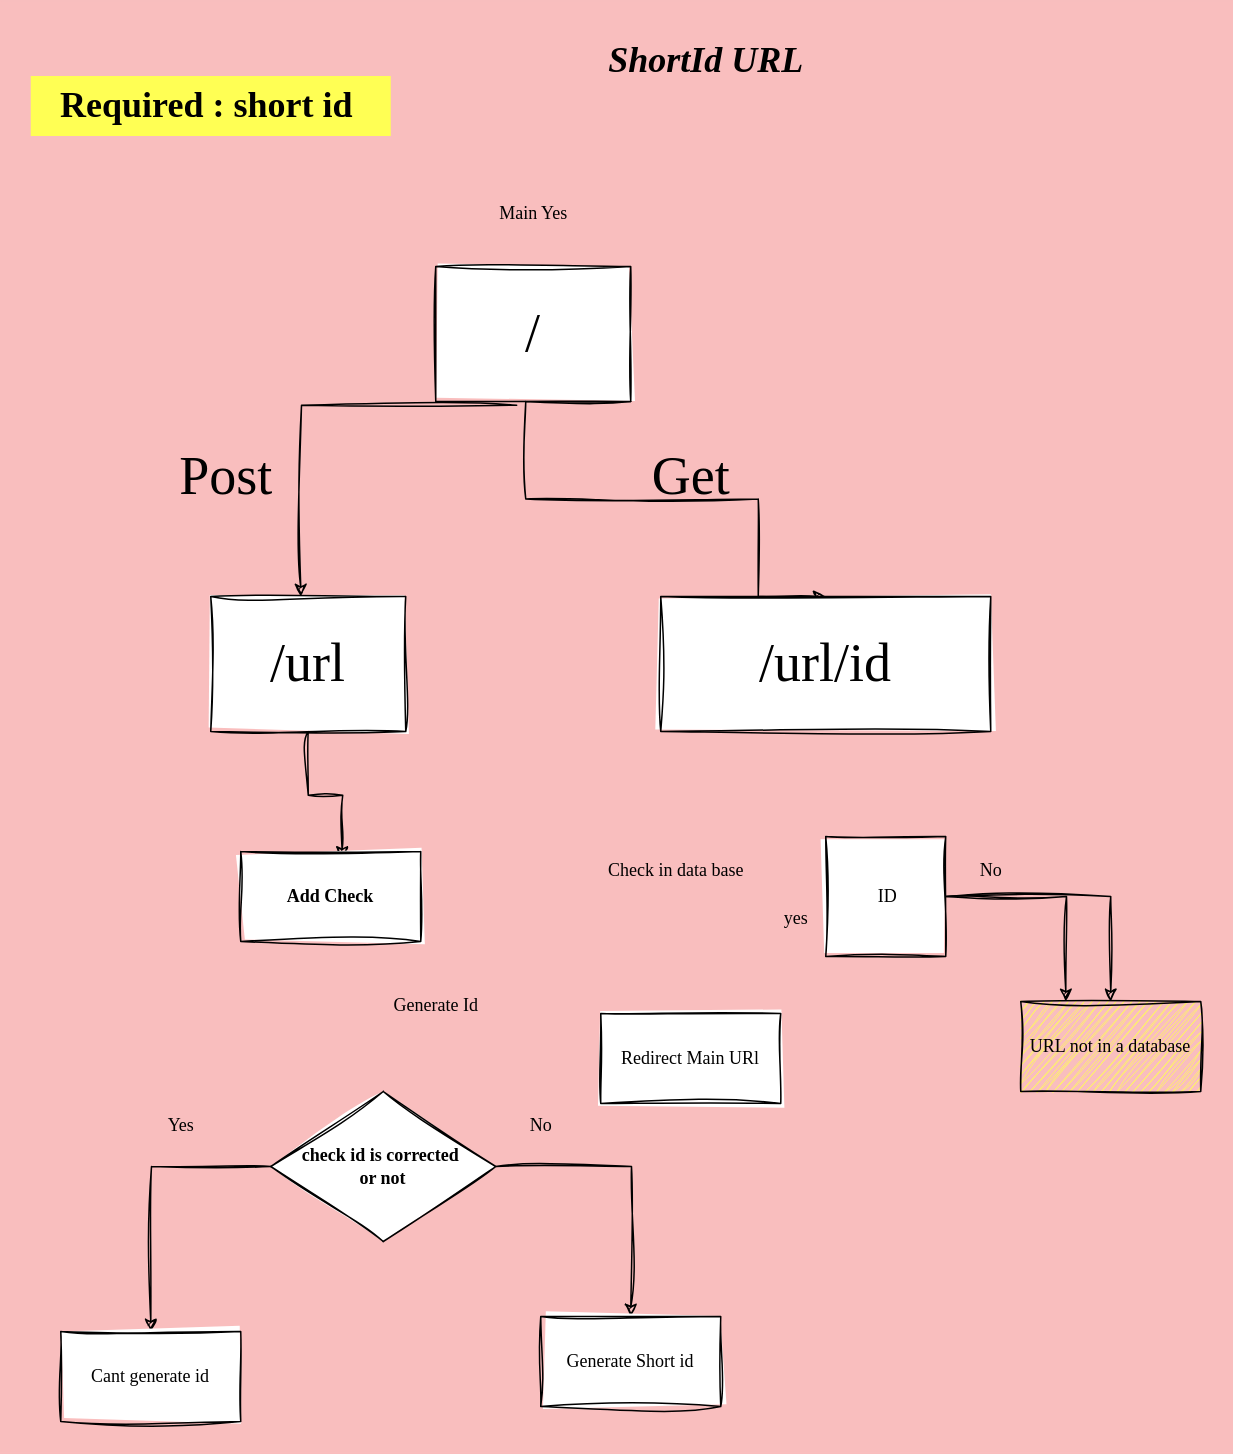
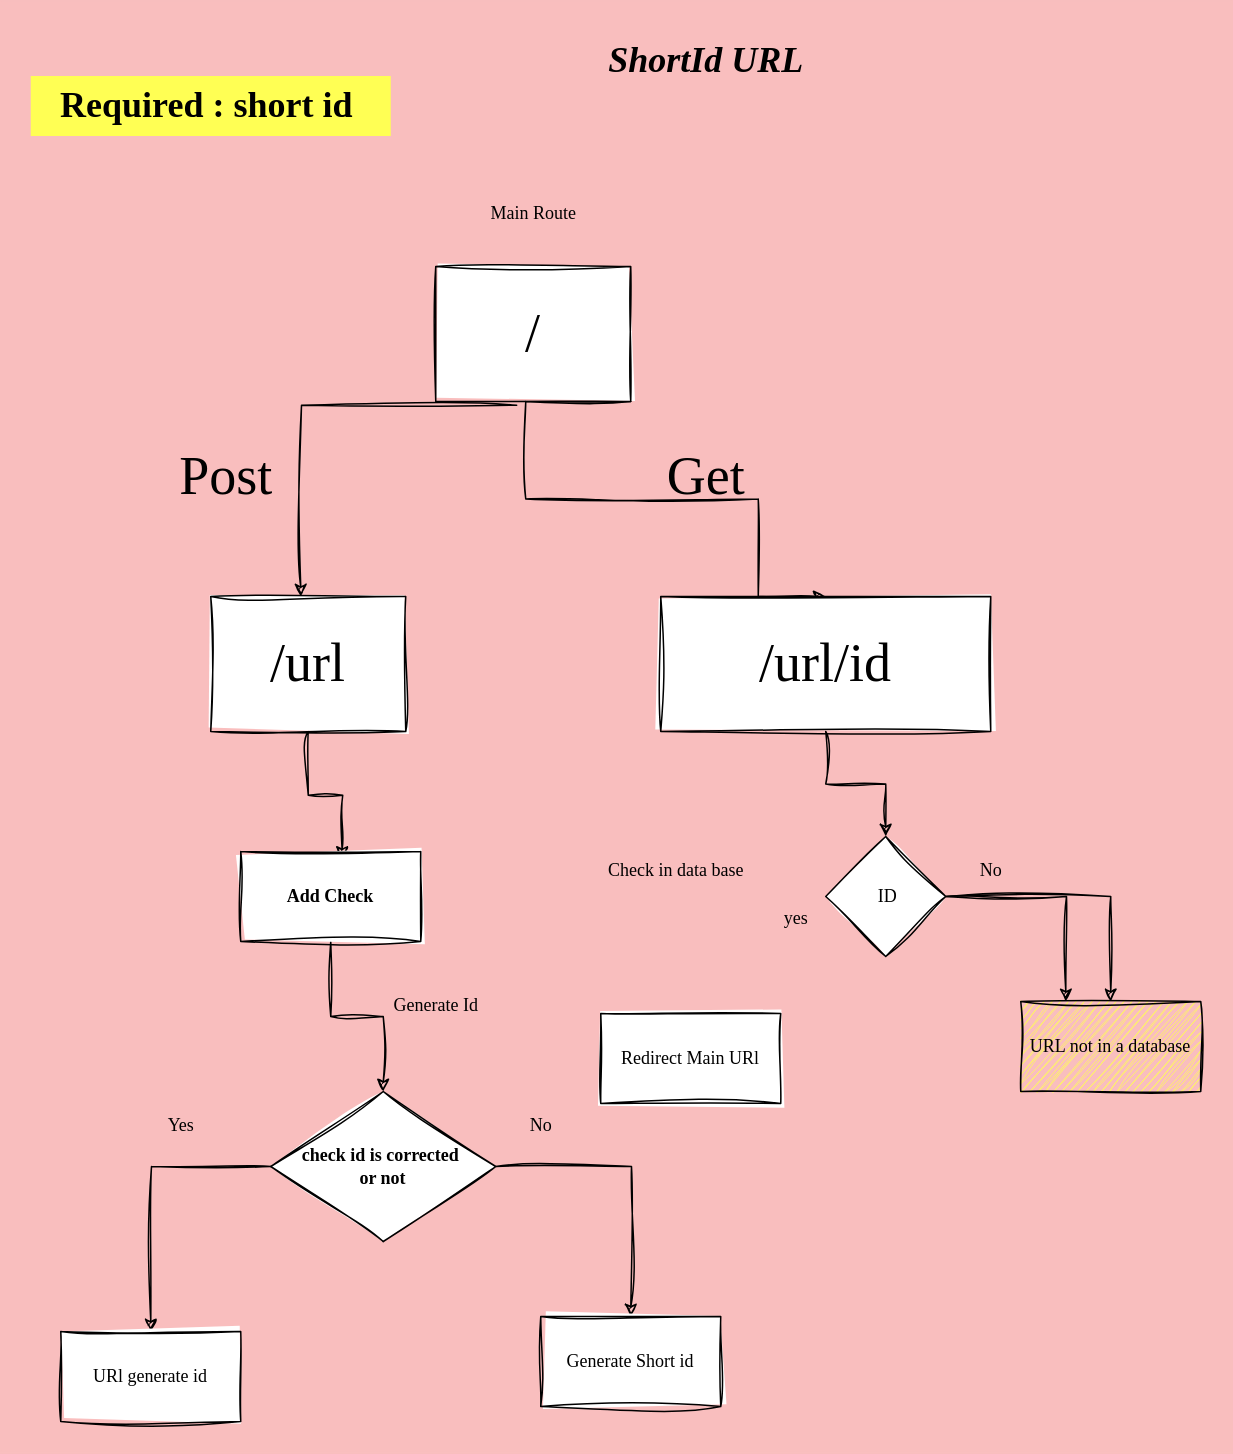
(534, 214) -> (534, 214)
(691, 476) -> (706, 476)
none -> (853, 784)
(886, 896) -> (886, 896)
none -> (354, 1016)
(151, 1376) -> (151, 1376)
